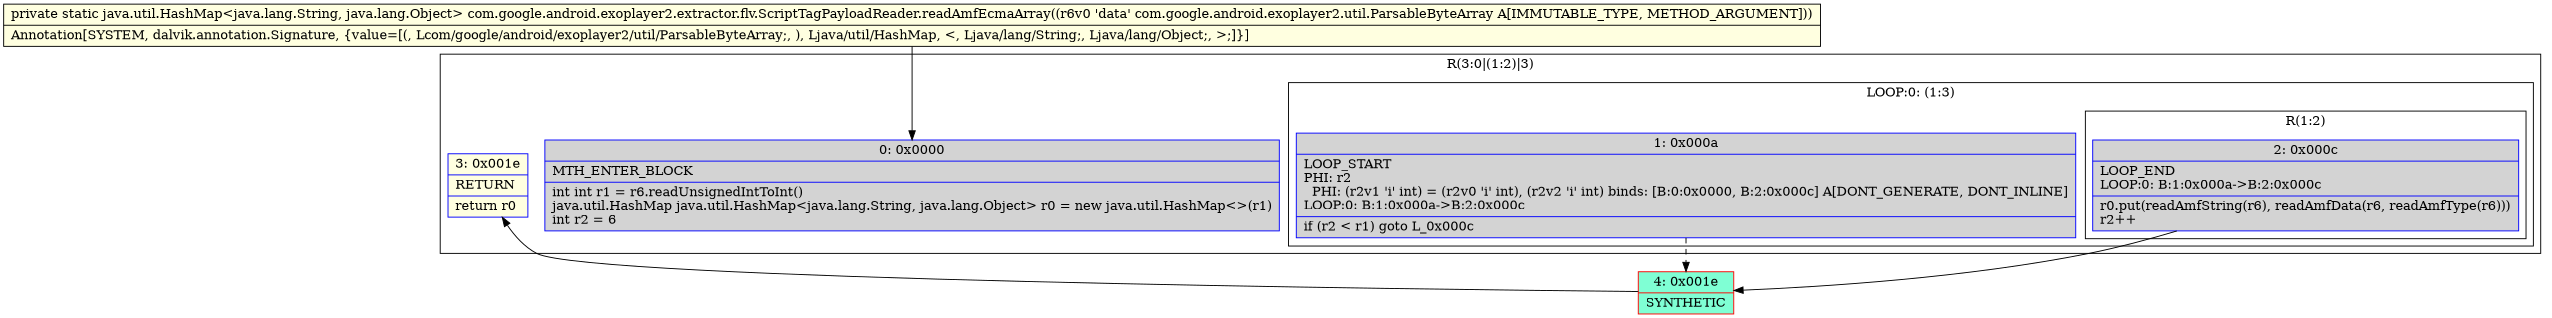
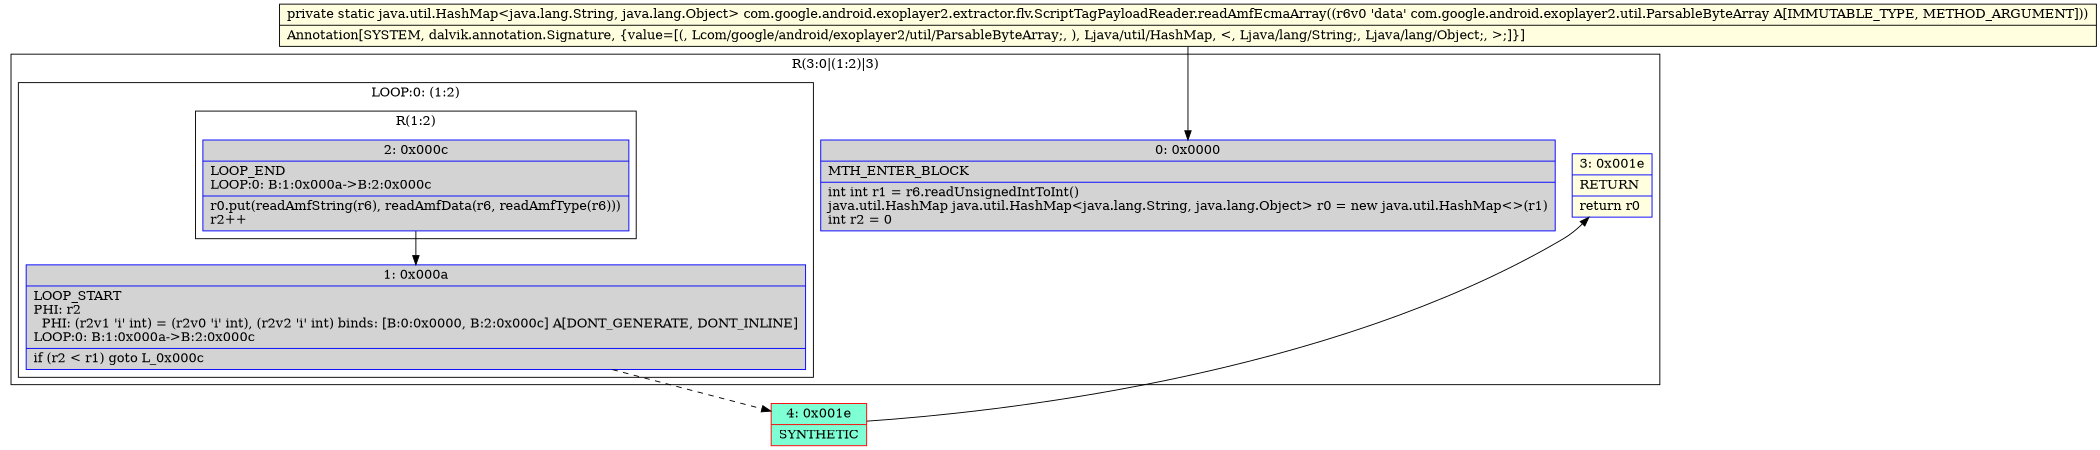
(1911, 93) -> (416, 93)
(584, 220) -> (860, 220)
(1962, 273) -> (416, 245)
